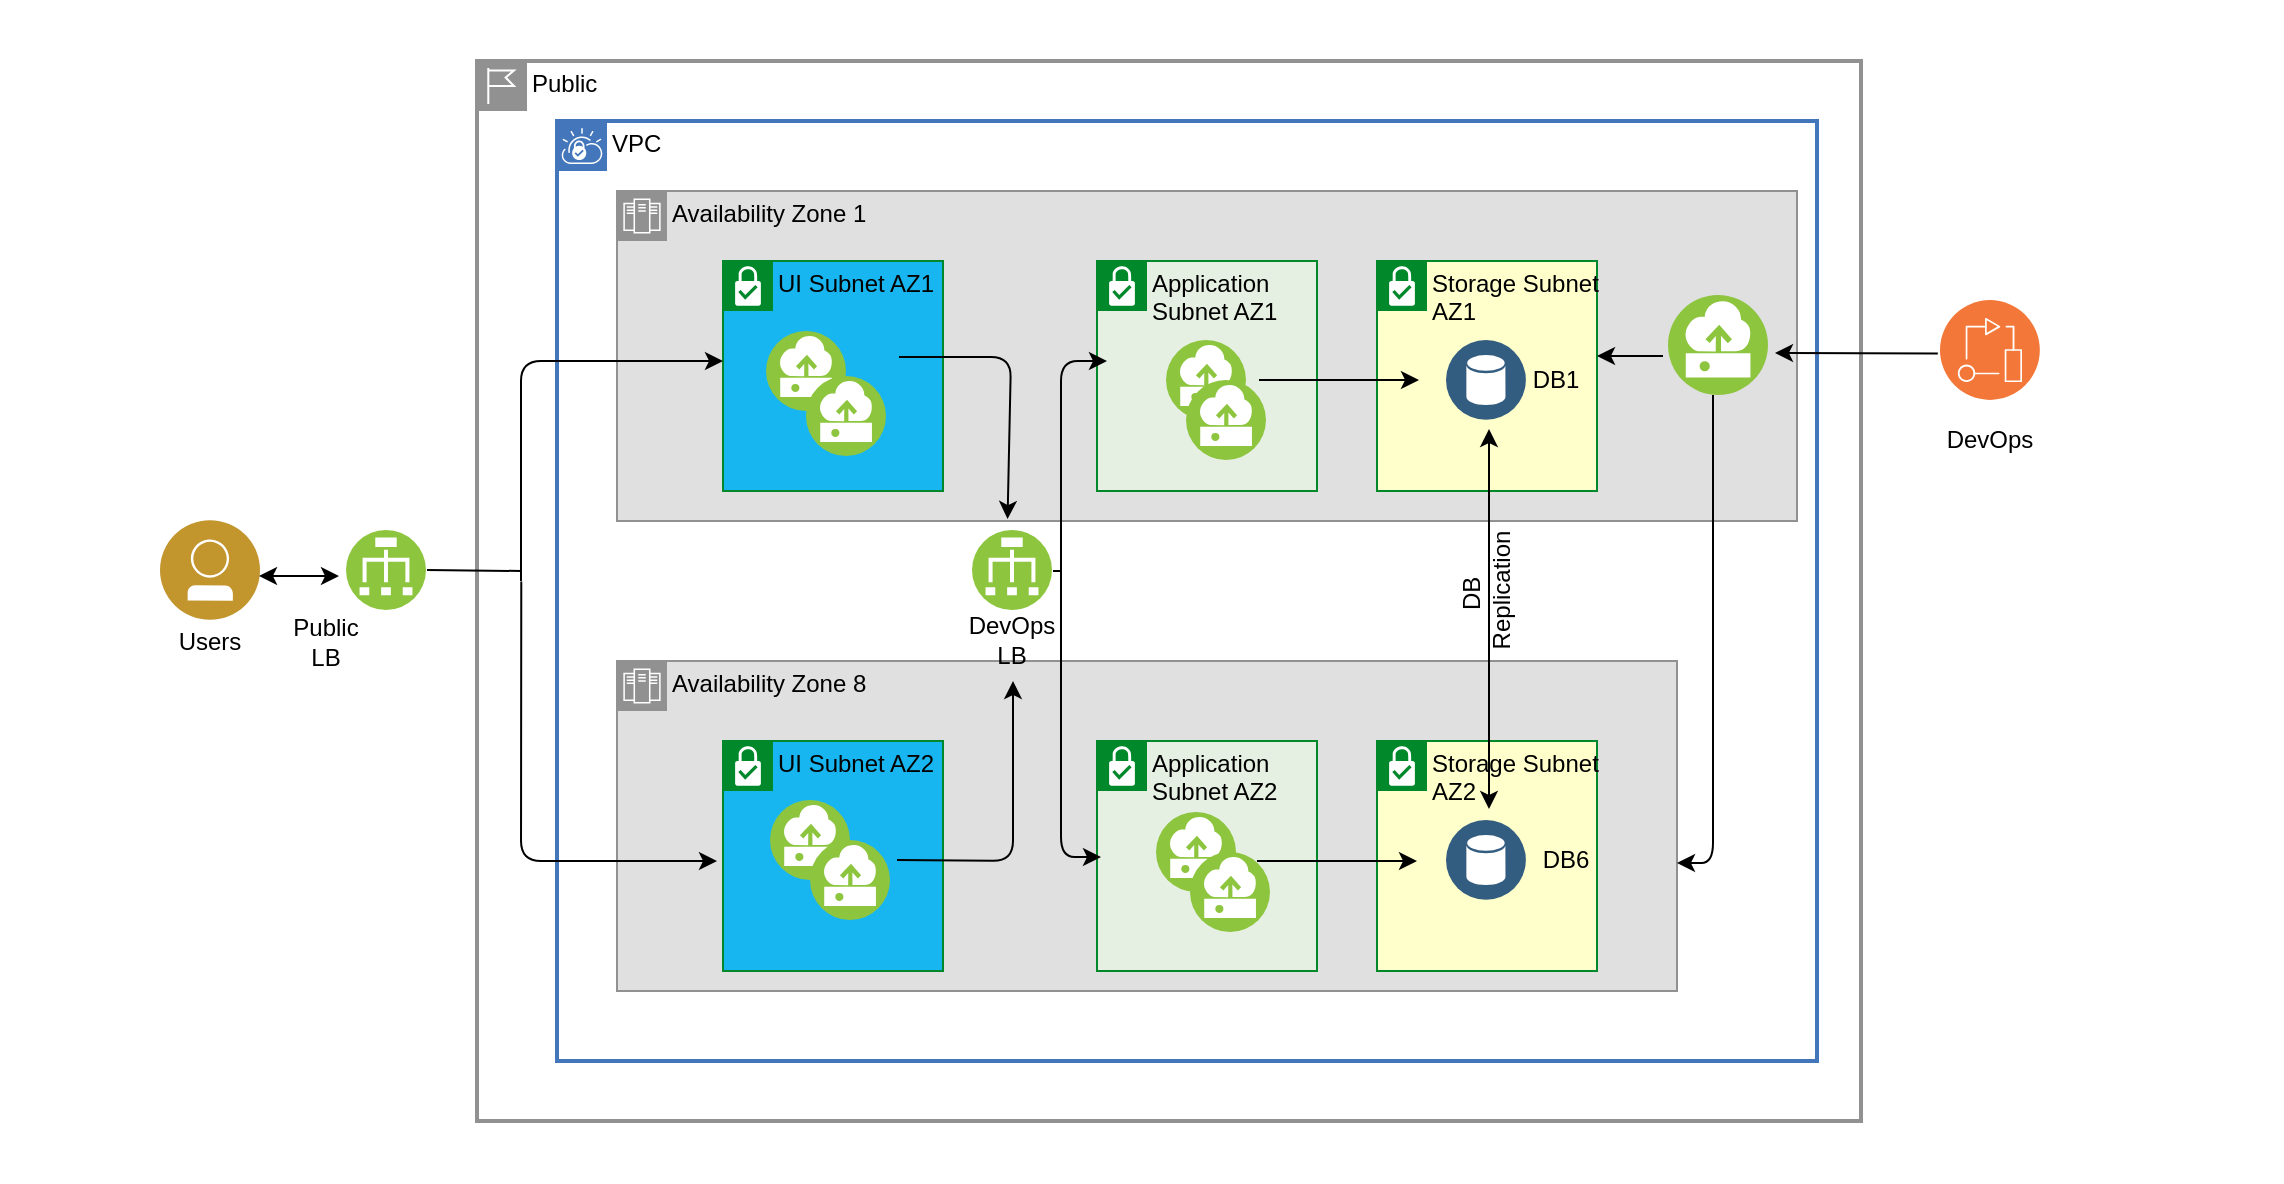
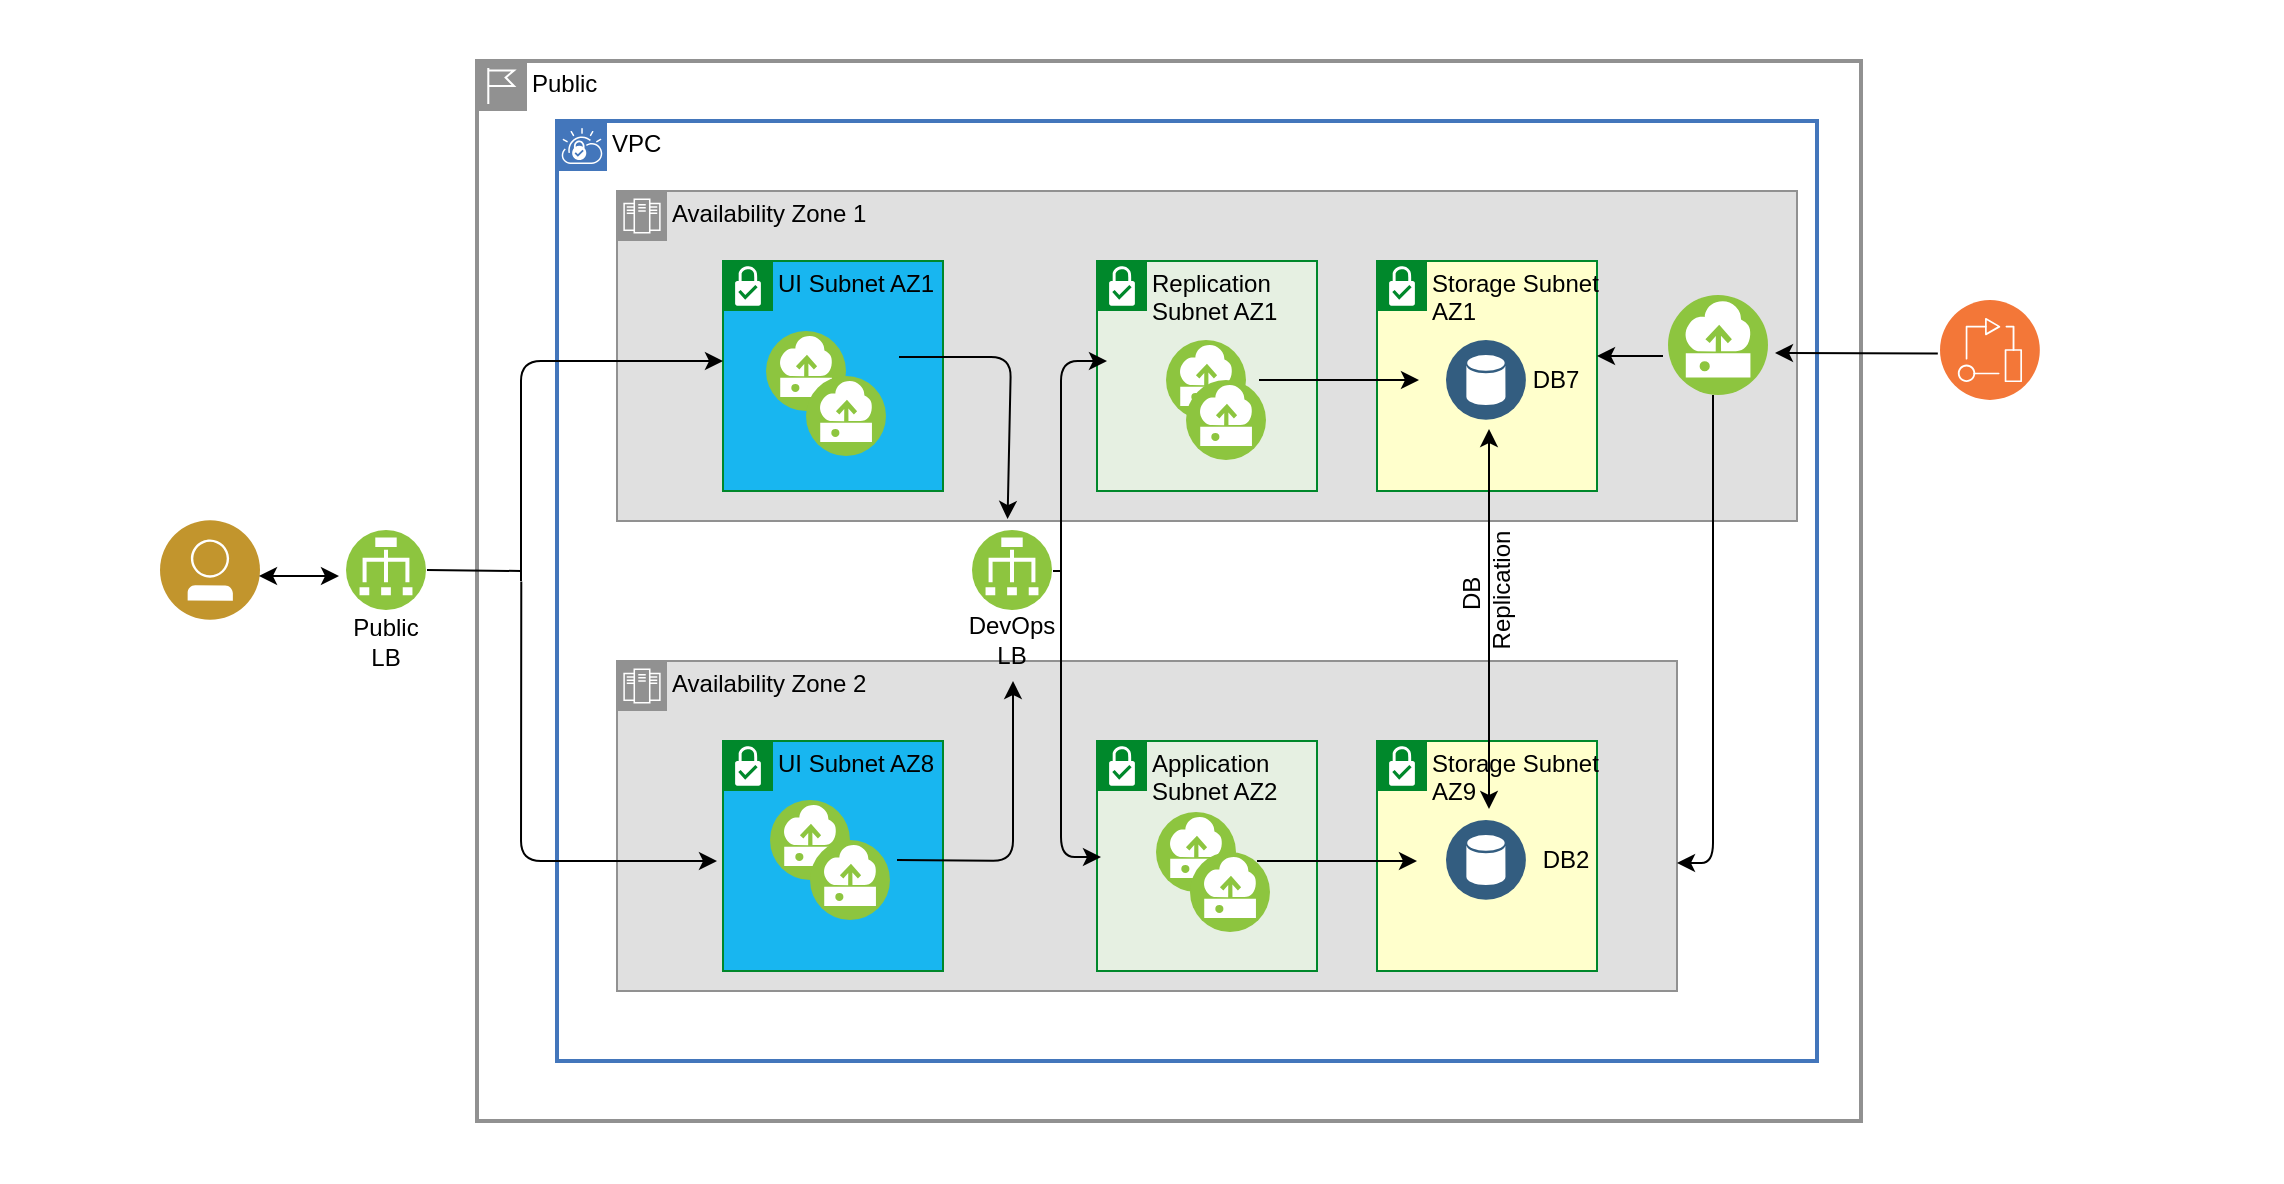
(1241, 300) -> (1241, 300)
(1557, 381) -> (1557, 381)
(1991, 441) -> none
(211, 643) -> none
(327, 643) -> (387, 643)
(779, 685) -> (779, 685)
(860, 765) -> (860, 765)
(1521, 780) -> (1521, 780)
(1567, 861) -> (1567, 861)
